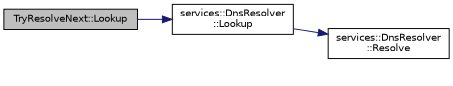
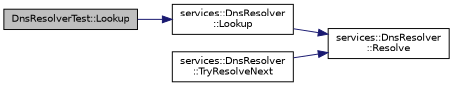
(71, 19) -> (71, 19)
none -> (233, 67)
